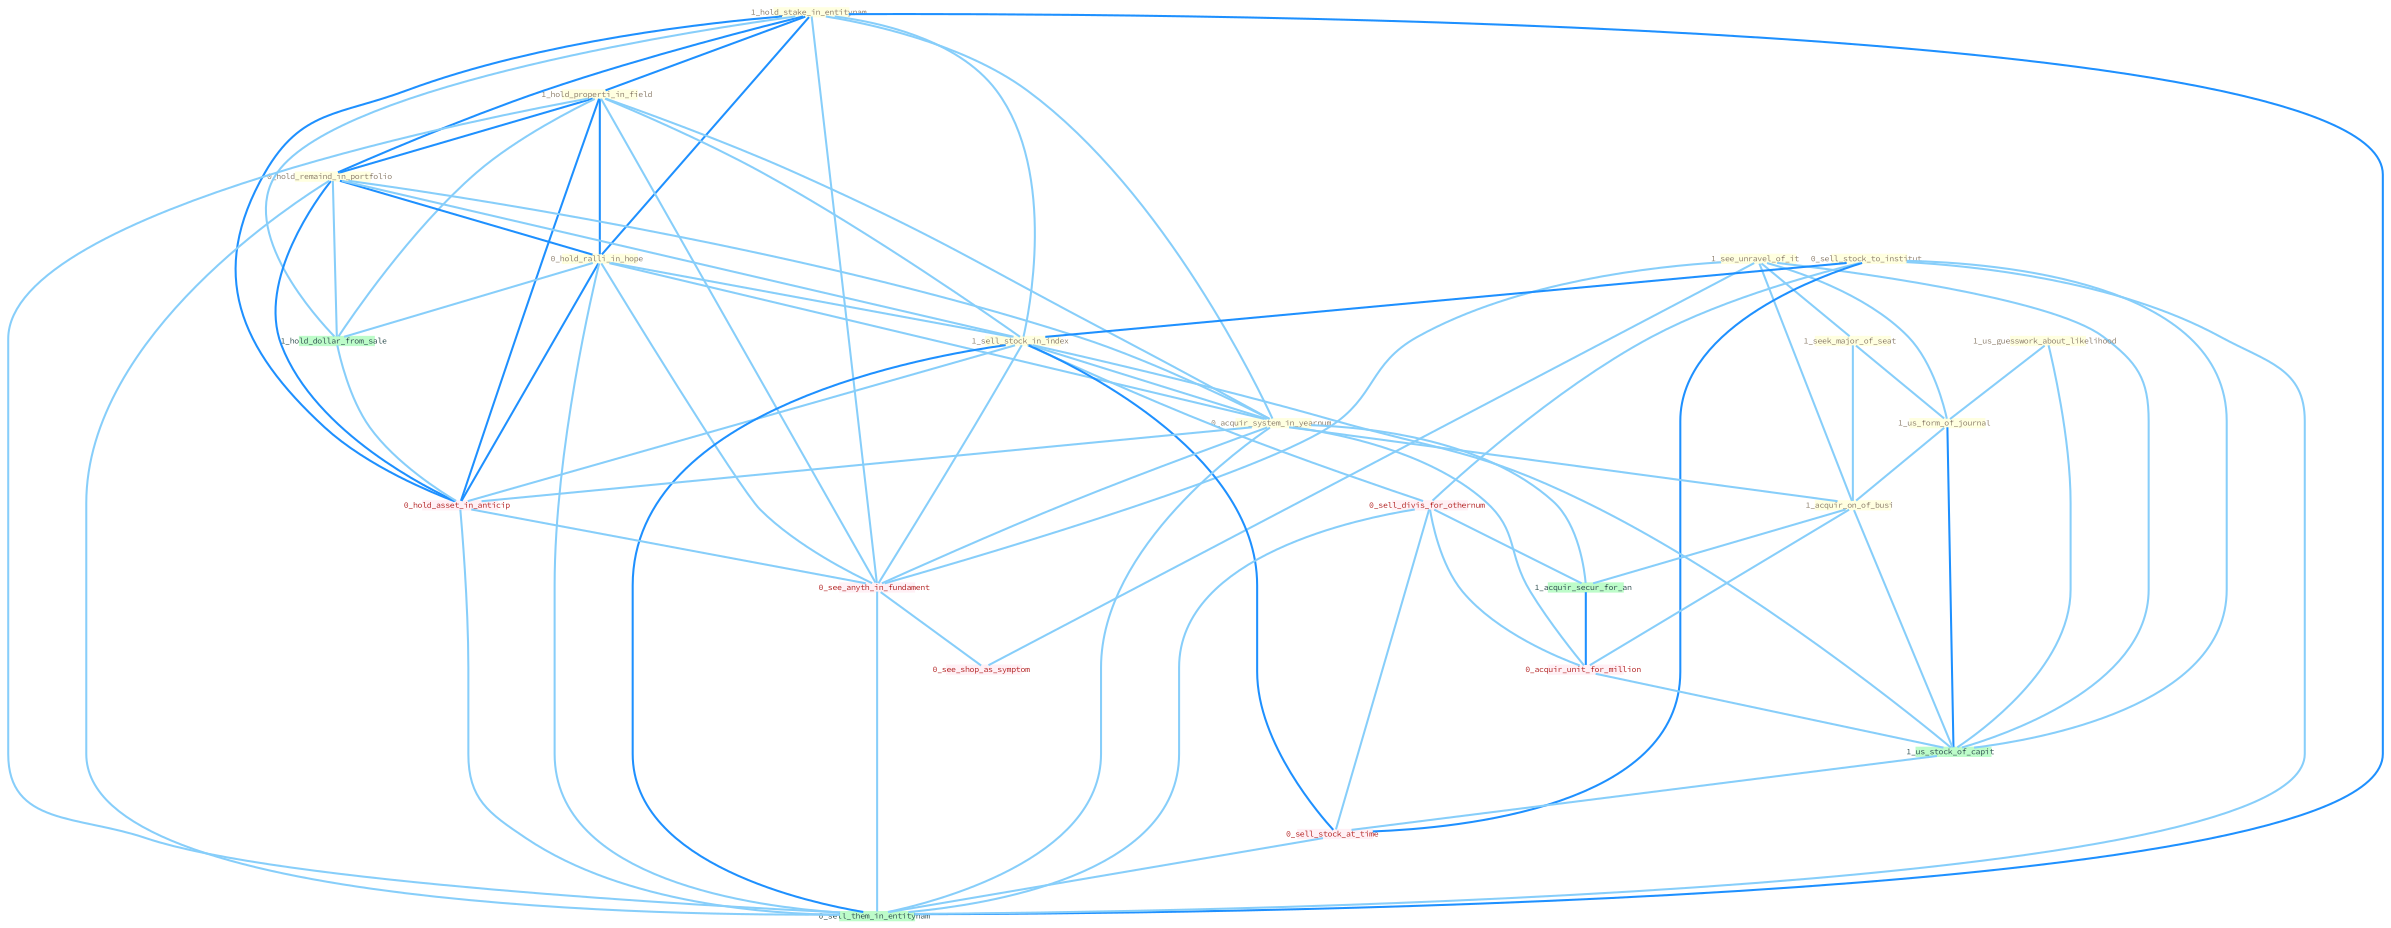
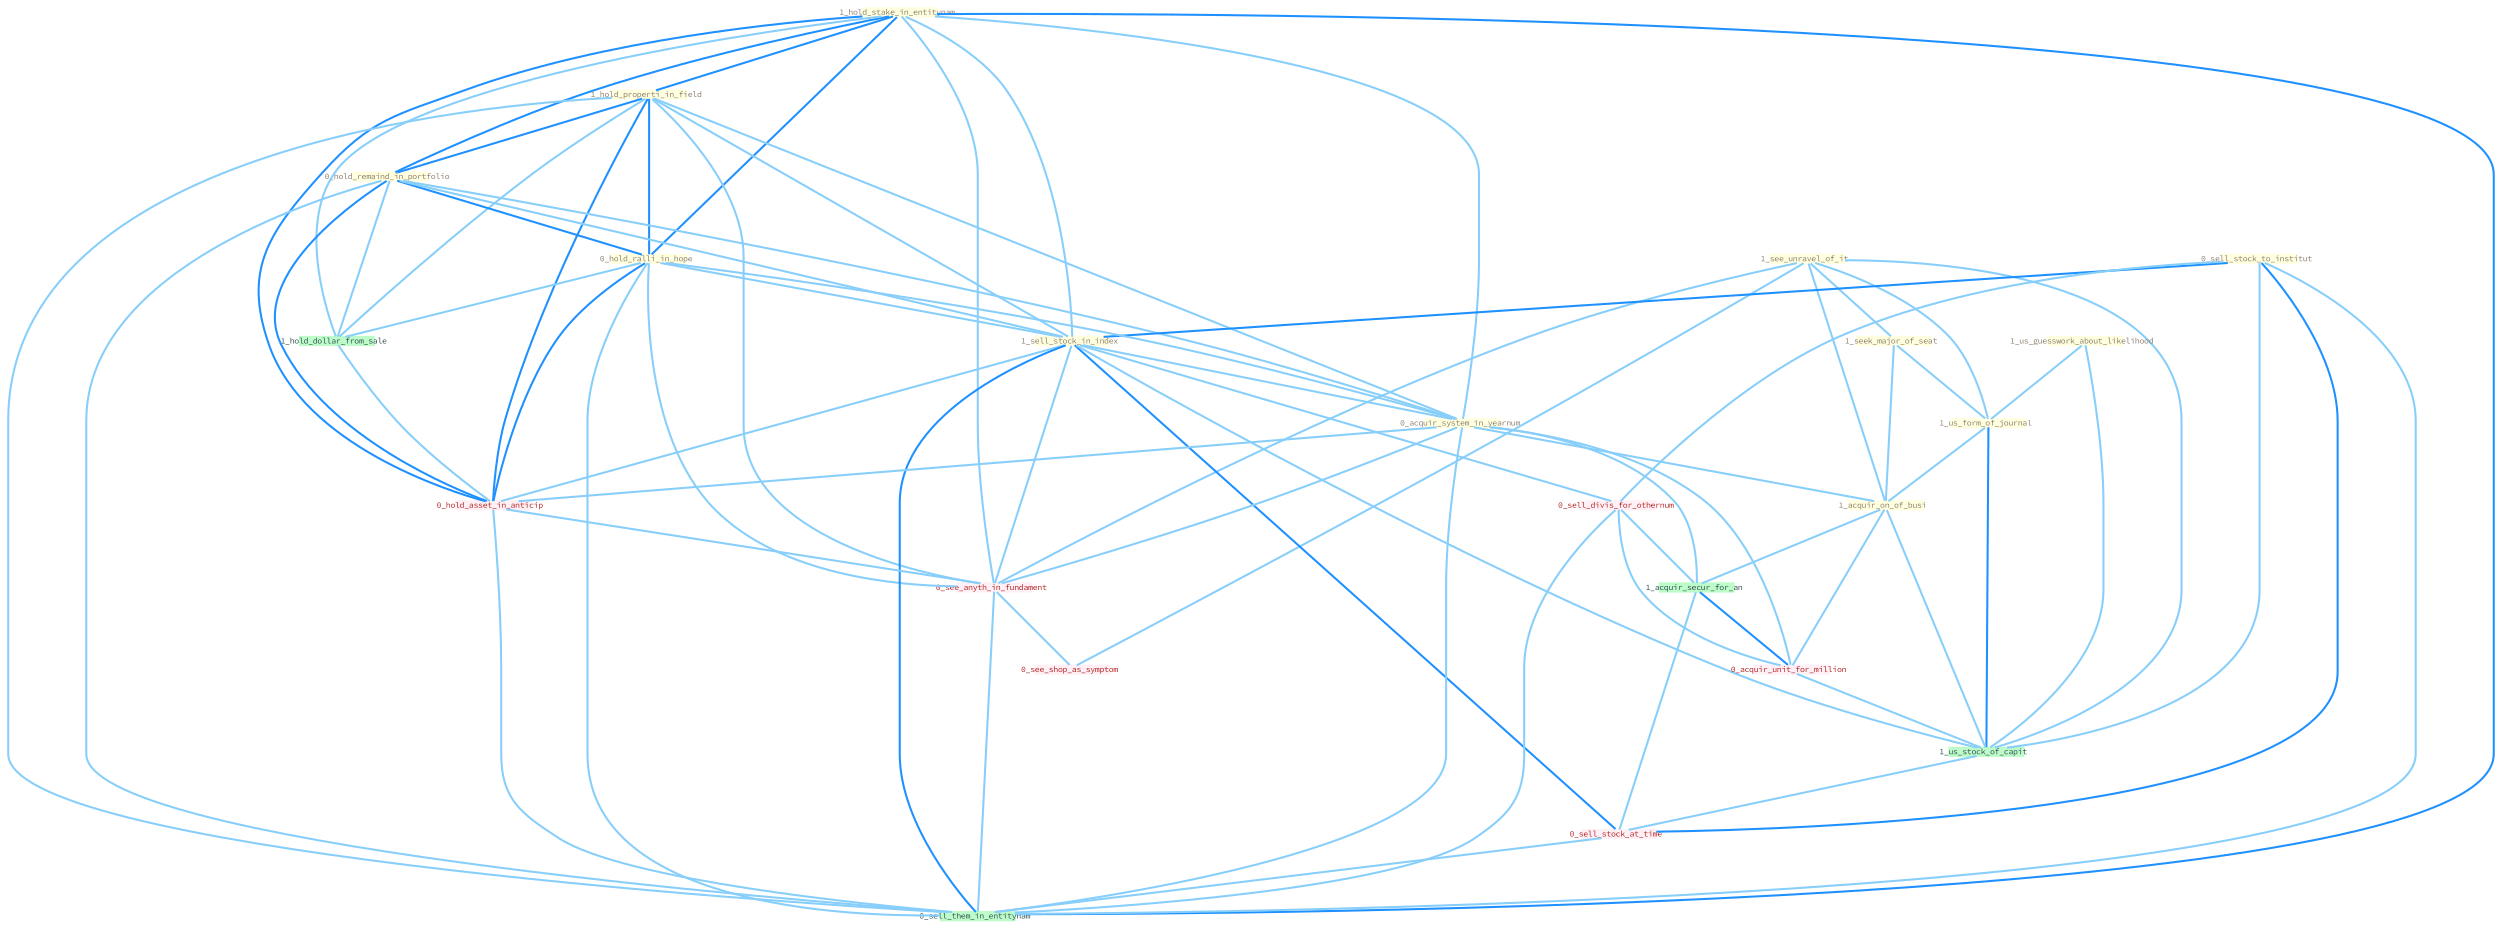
(1383, 669) -> (1658, 711)
